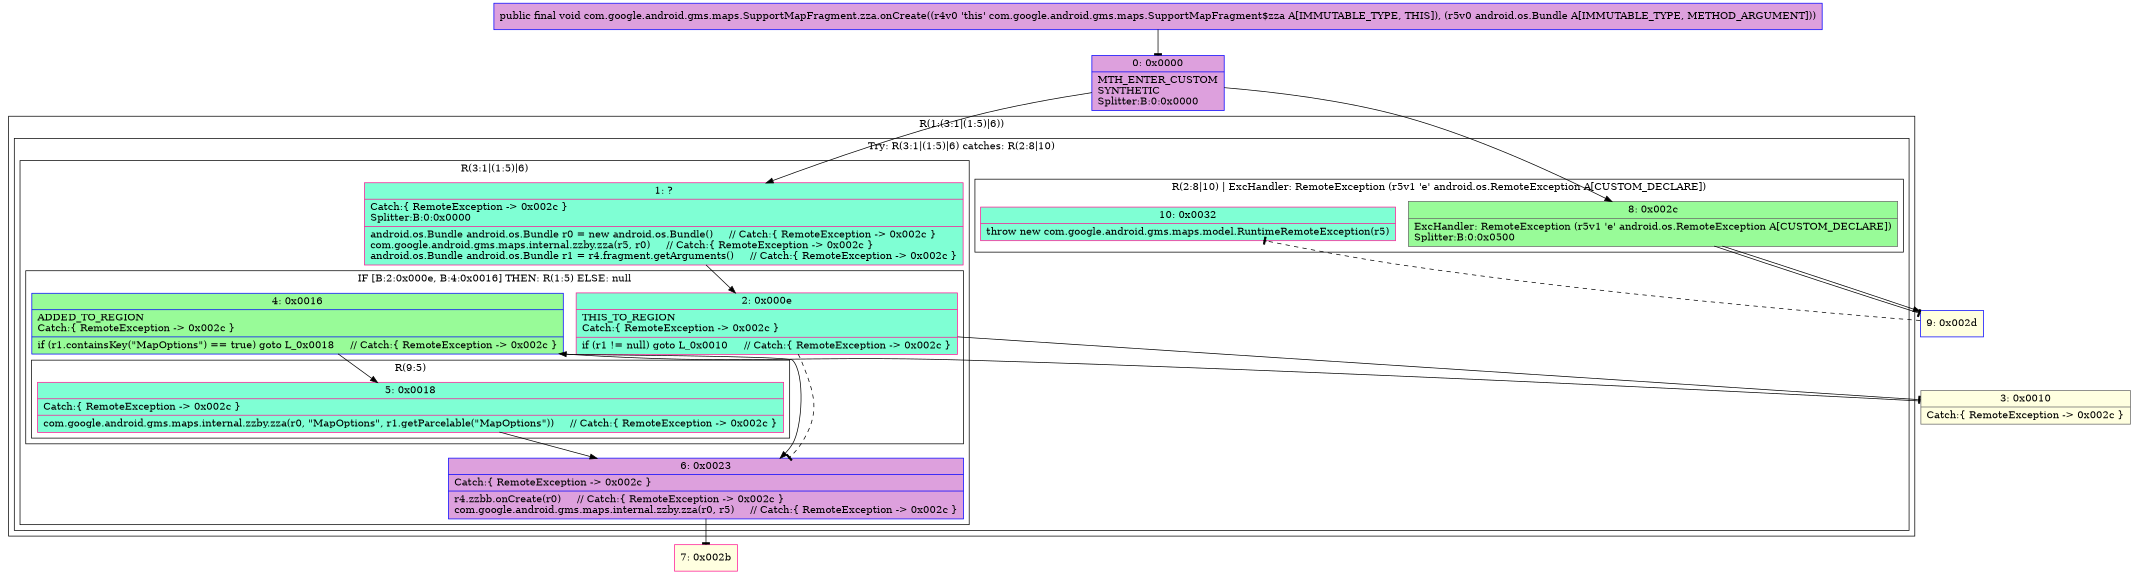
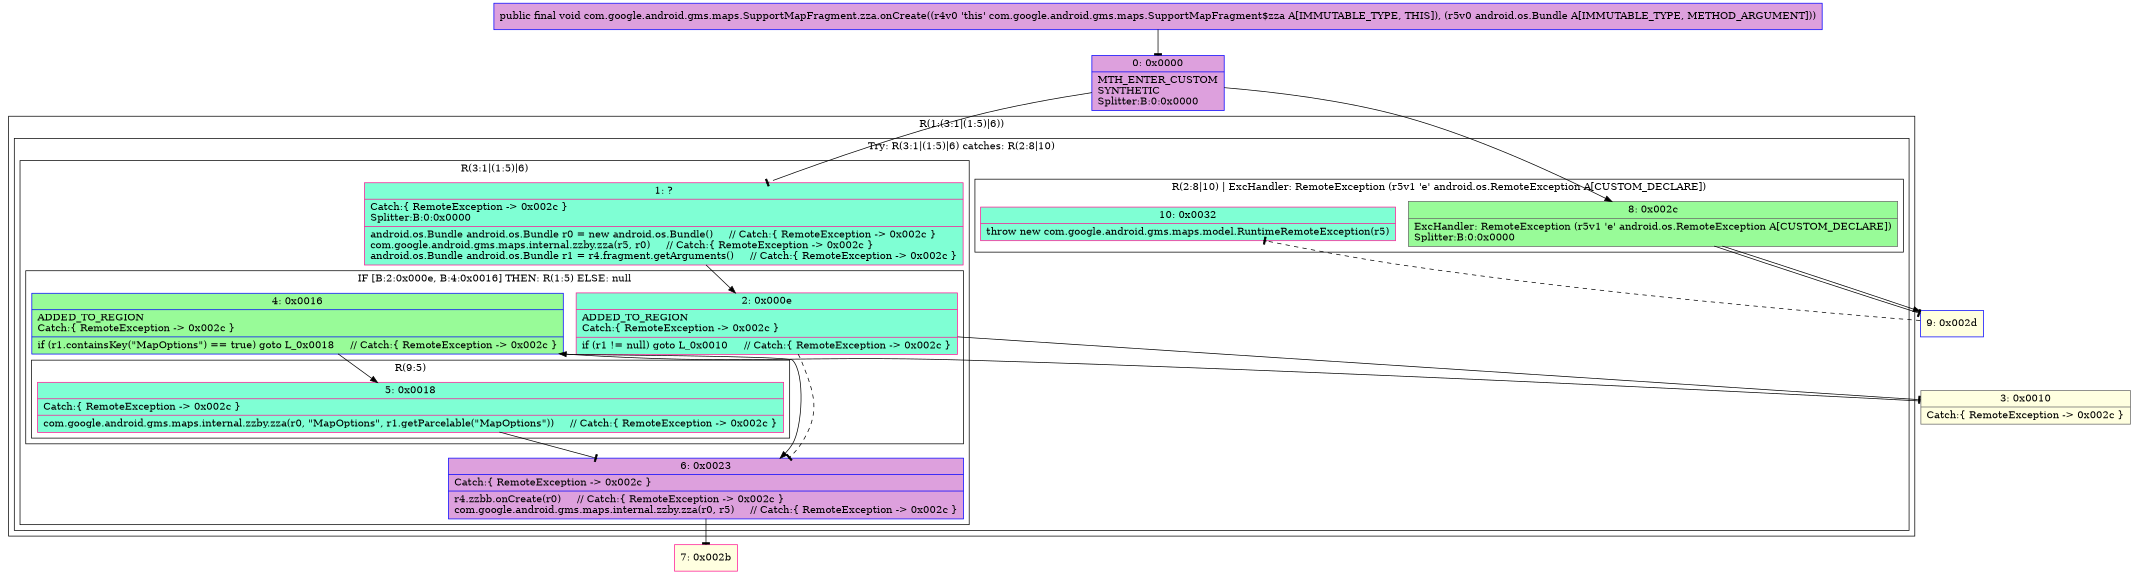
(930, 128) -> (930, 128)
(1465, 237) -> (1465, 237)
(629, 318) -> (635, 318)
(561, 449) -> (561, 449)
